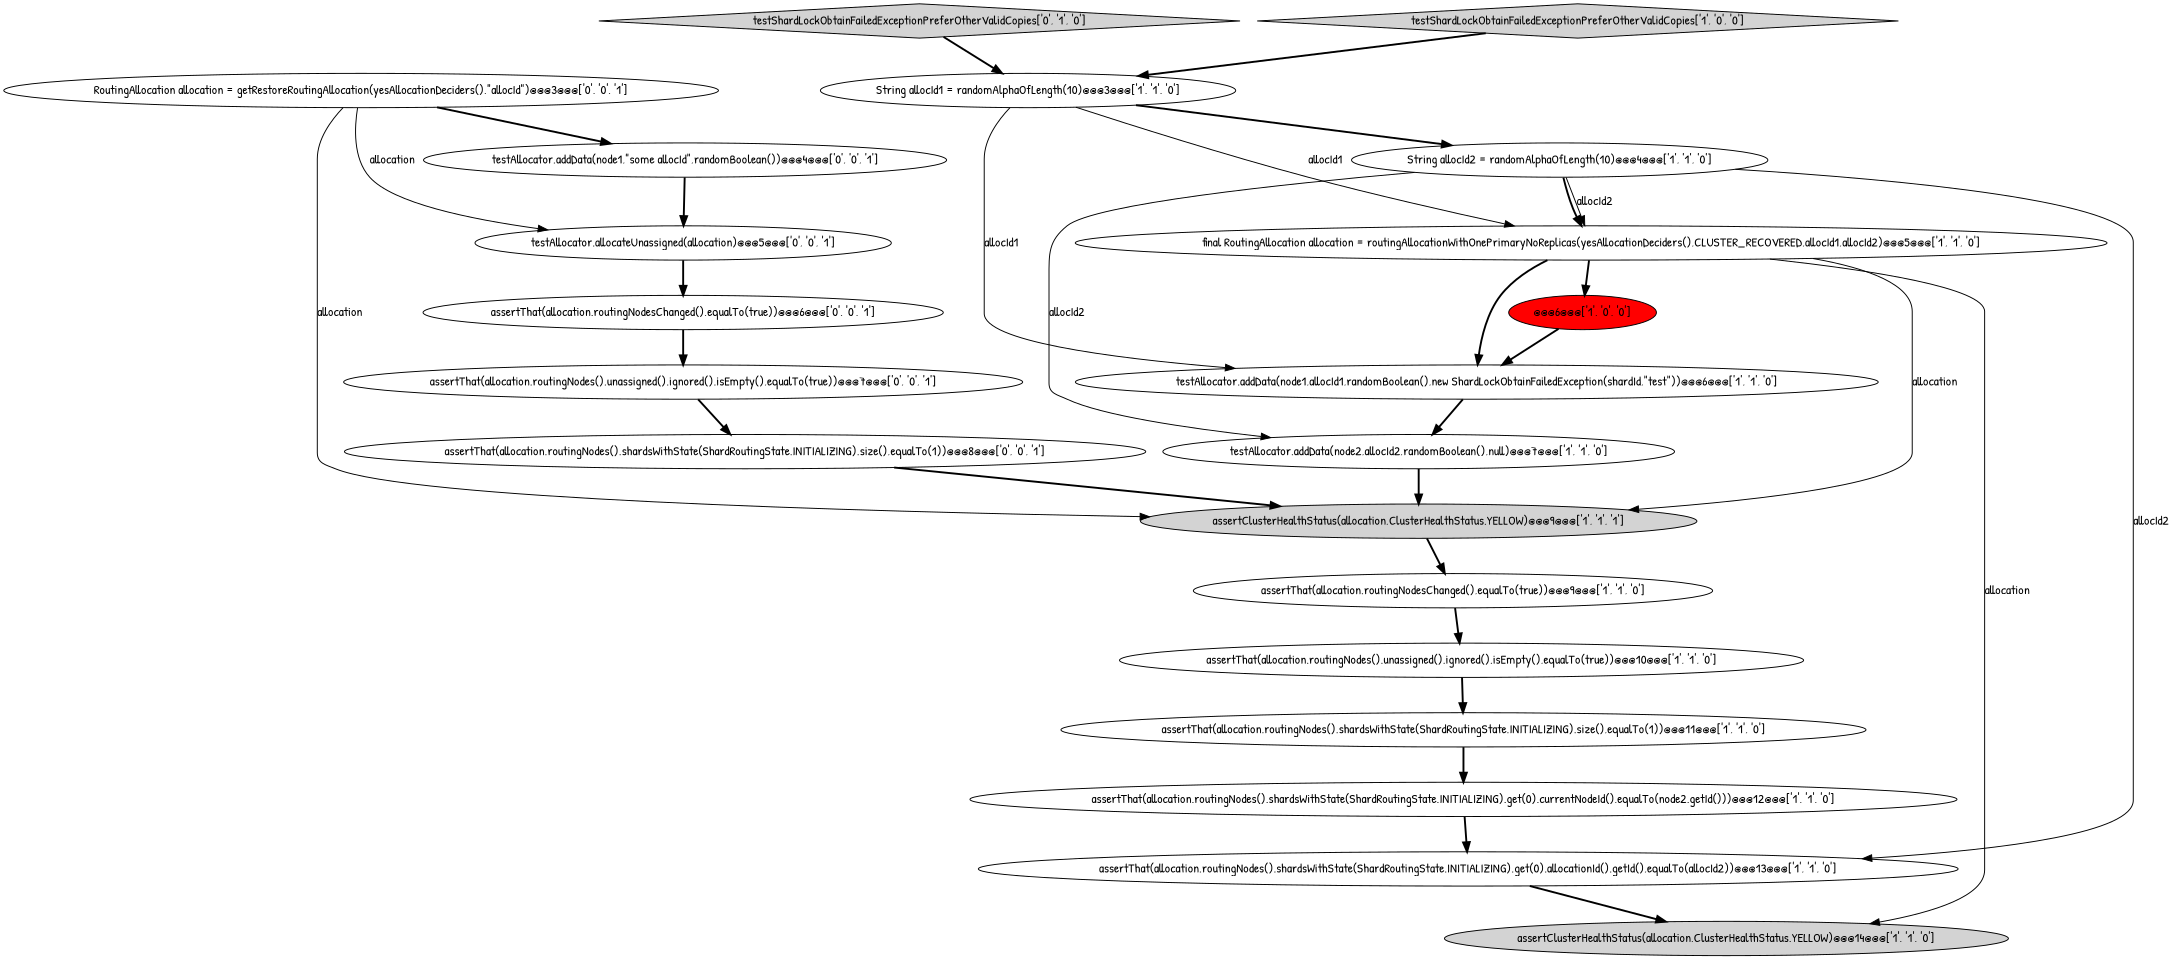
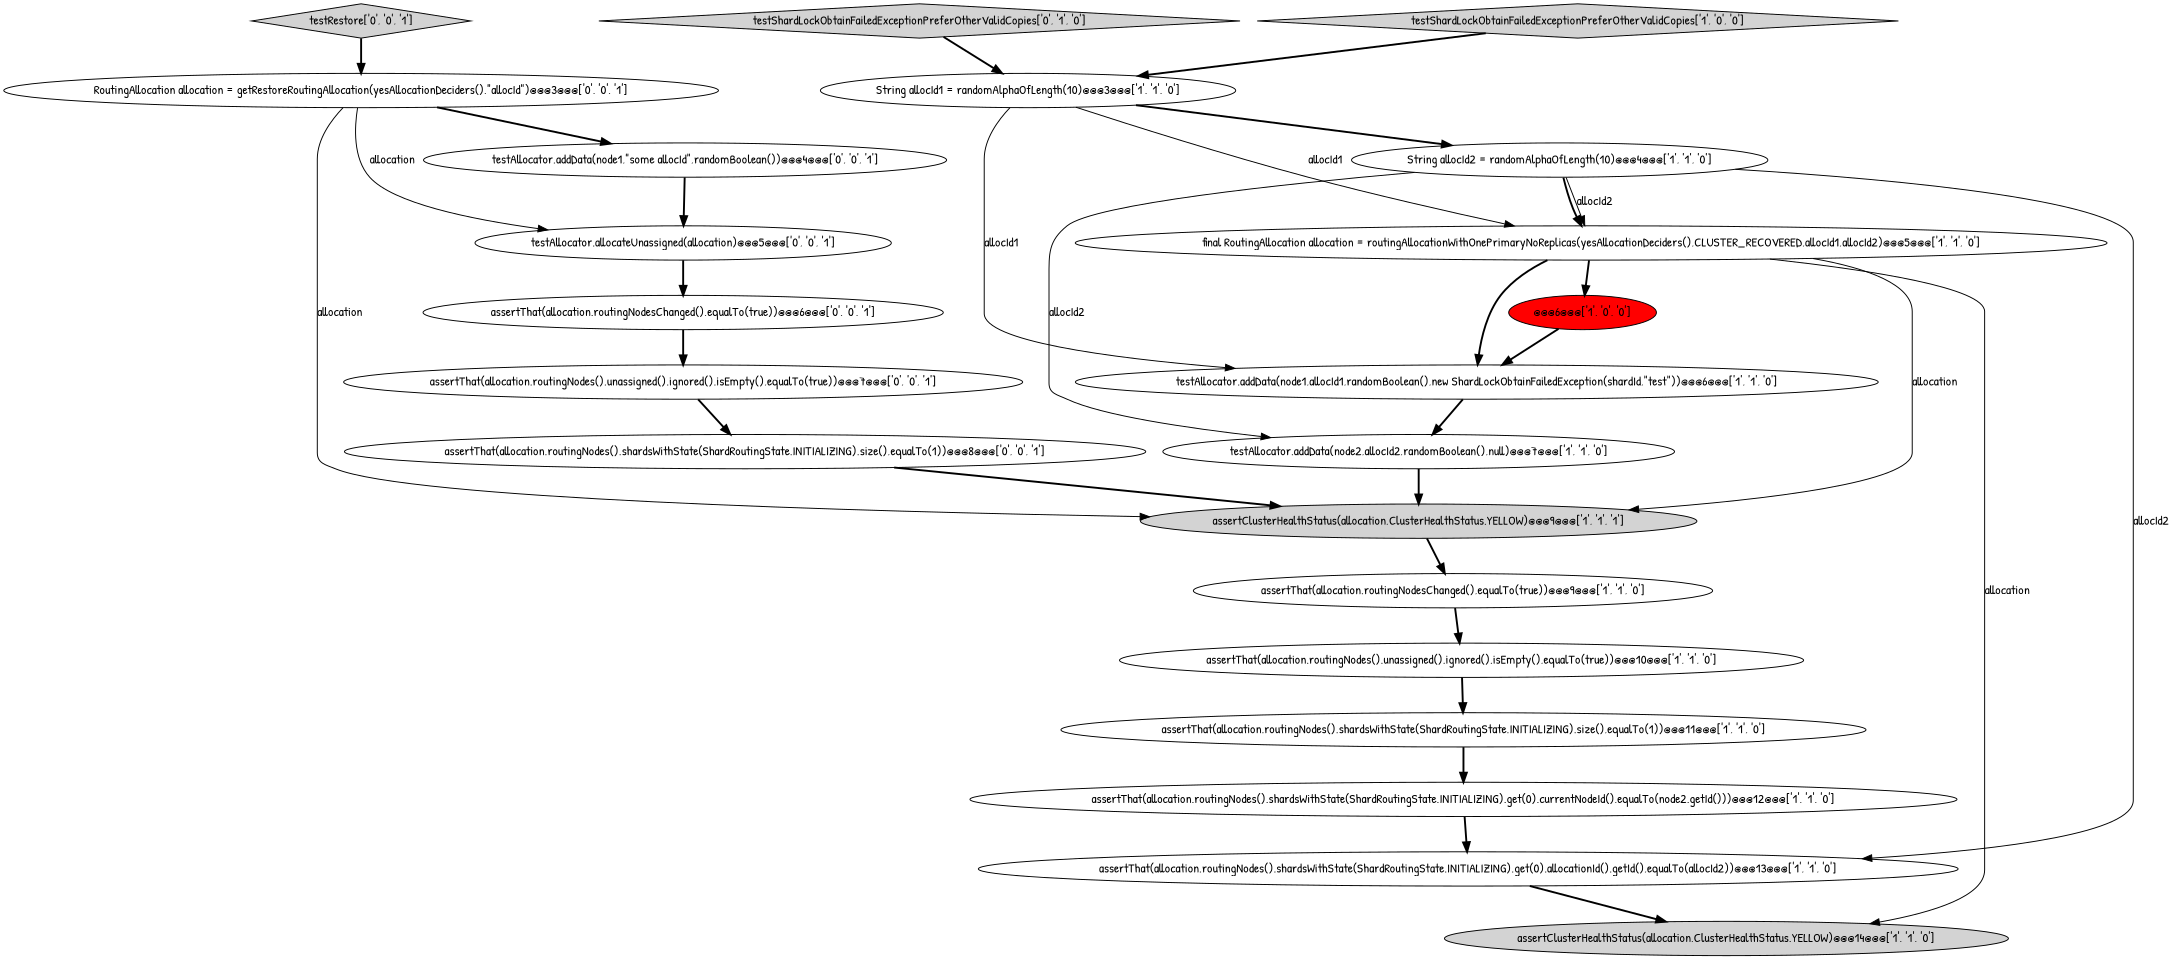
none -> (361, 21)
